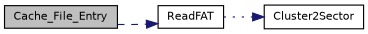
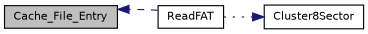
(314, 17) -> (314, 17)
(132, 25) -> (143, 10)
